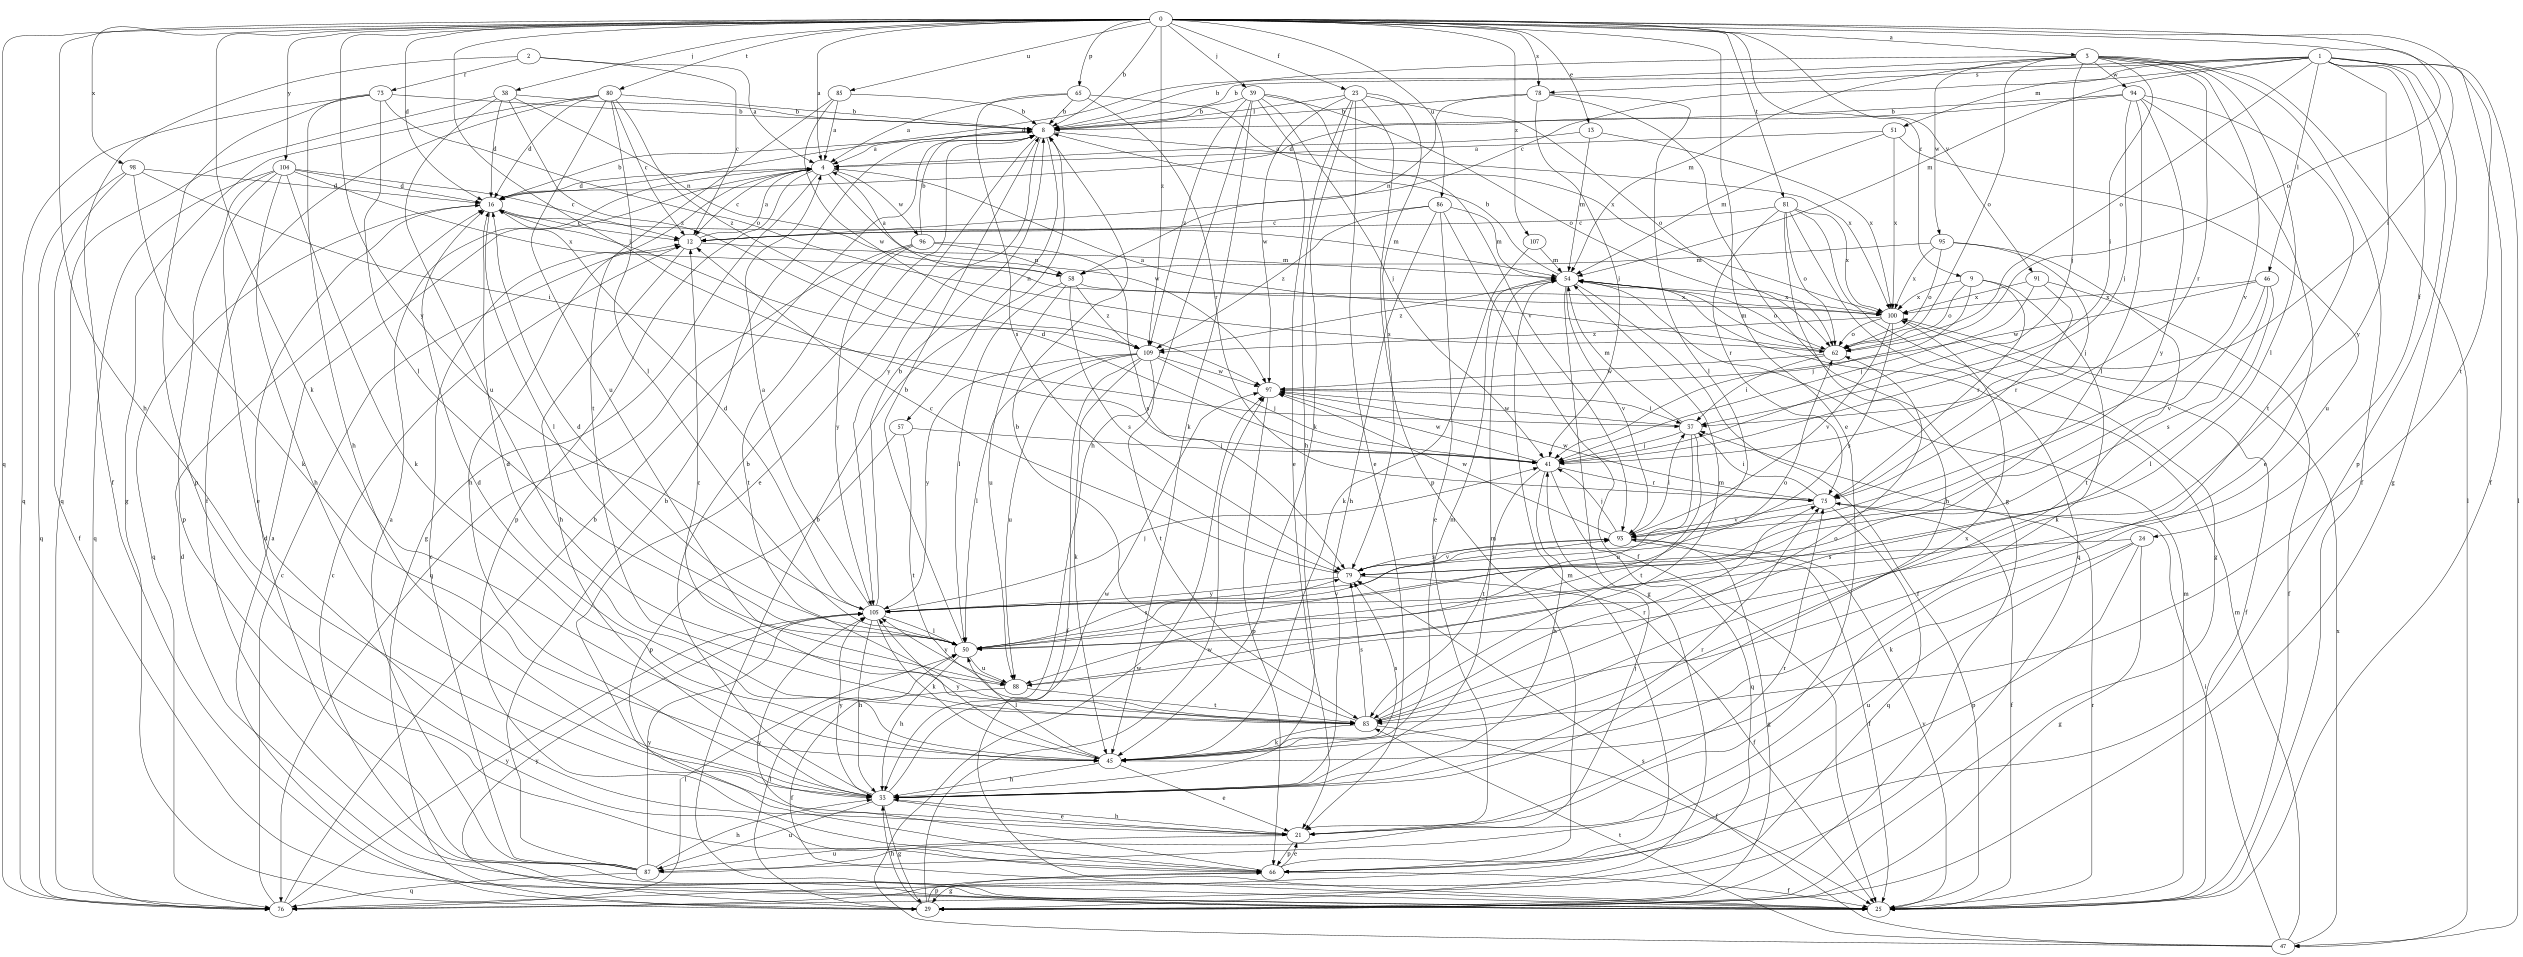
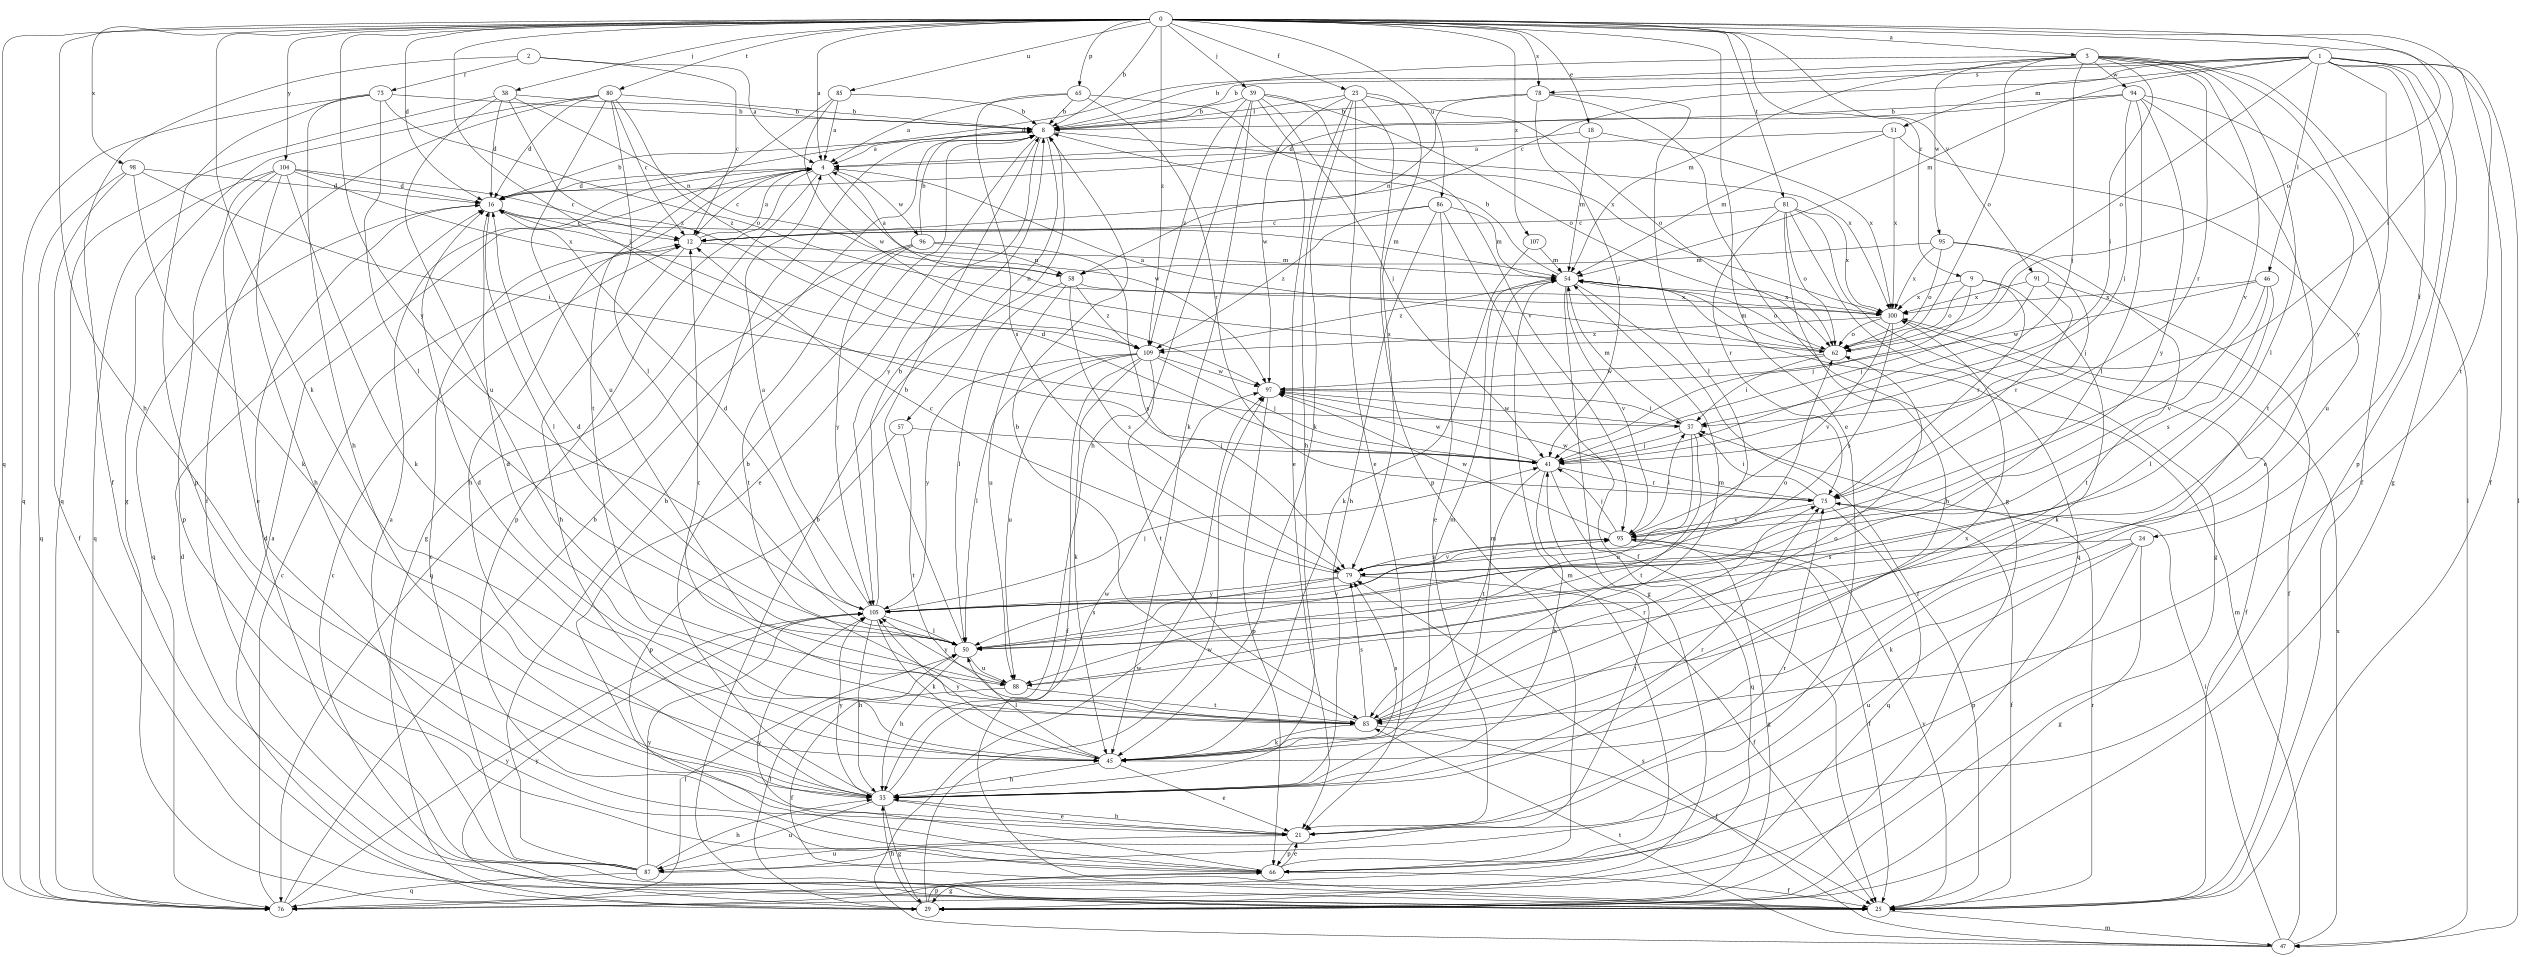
(1591, 131) -> (1591, 131)
(2167, 529) -> (2079, 928)
(1127, 609) -> (1083, 607)
